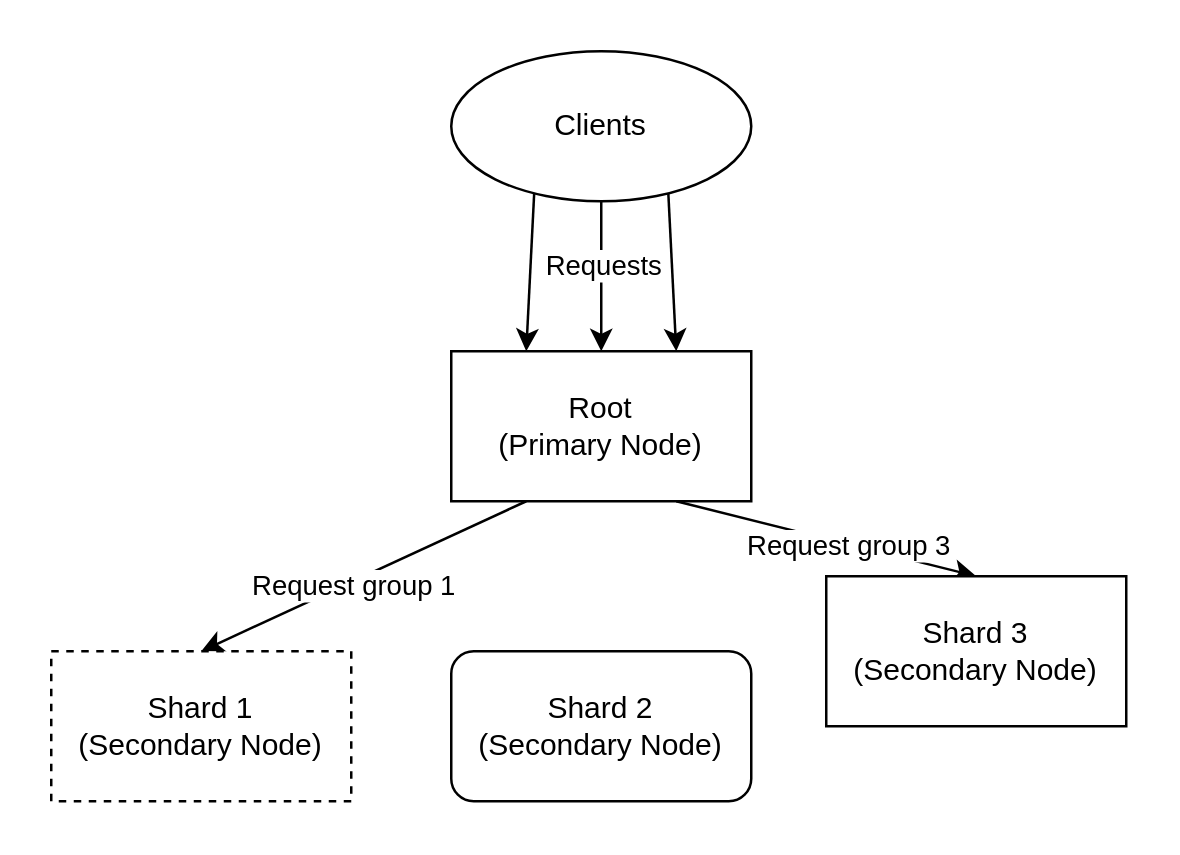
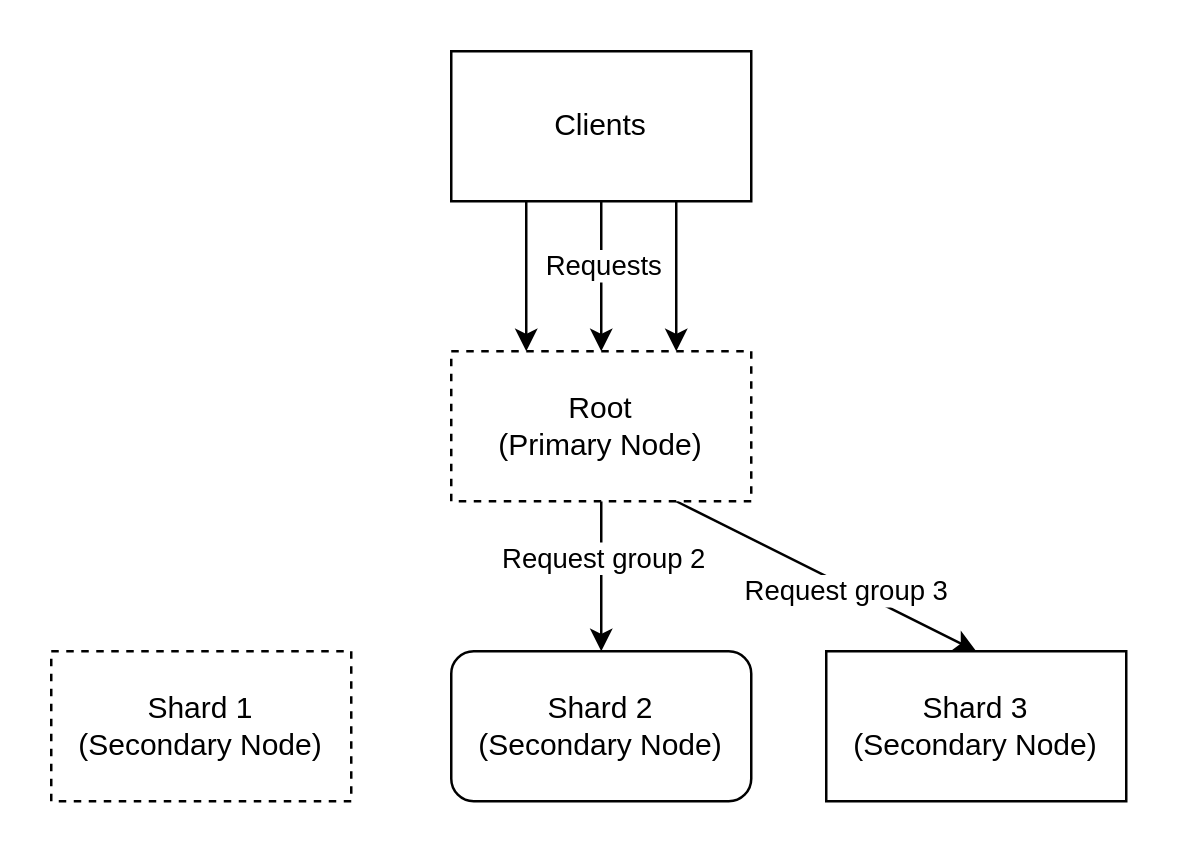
(601, 126) -> (601, 126)
(601, 426) -> (601, 426)
(451, 536) -> none
none -> (601, 568)
(976, 651) -> (976, 726)
